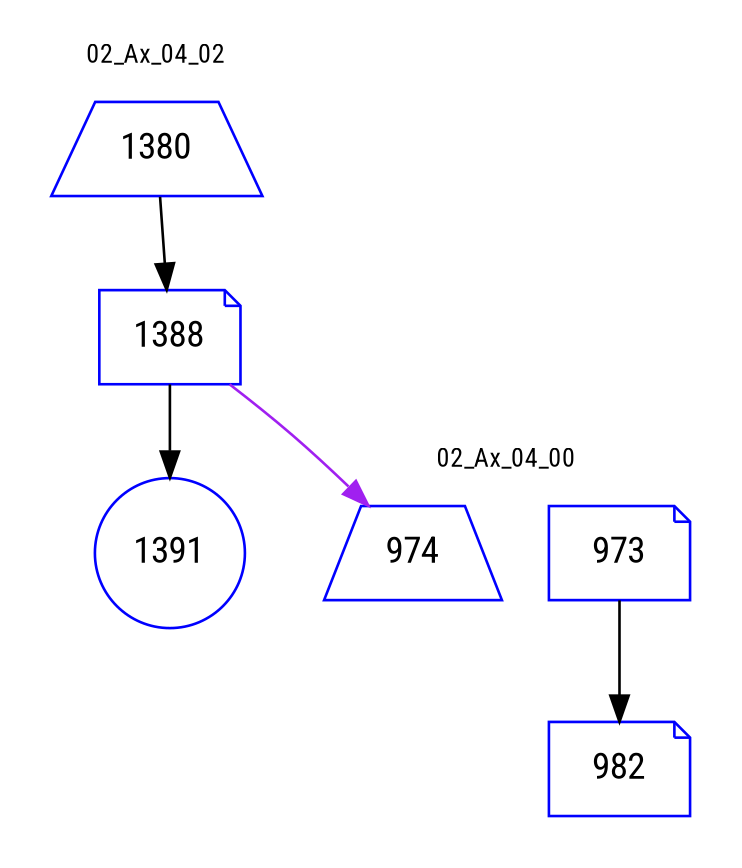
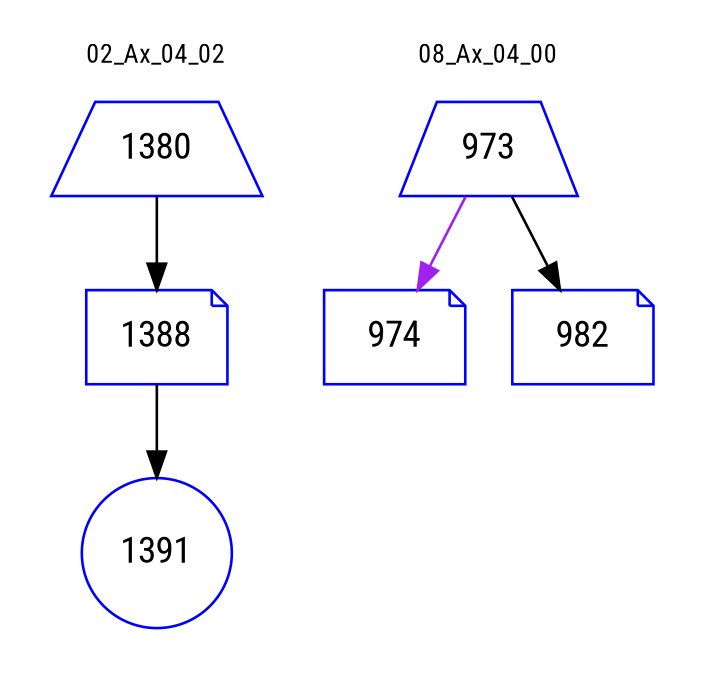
(267, 414) -> (448, 231)
(507, 460) -> (489, 56)
(413, 553) -> (395, 337)
(619, 553) -> (489, 149)
